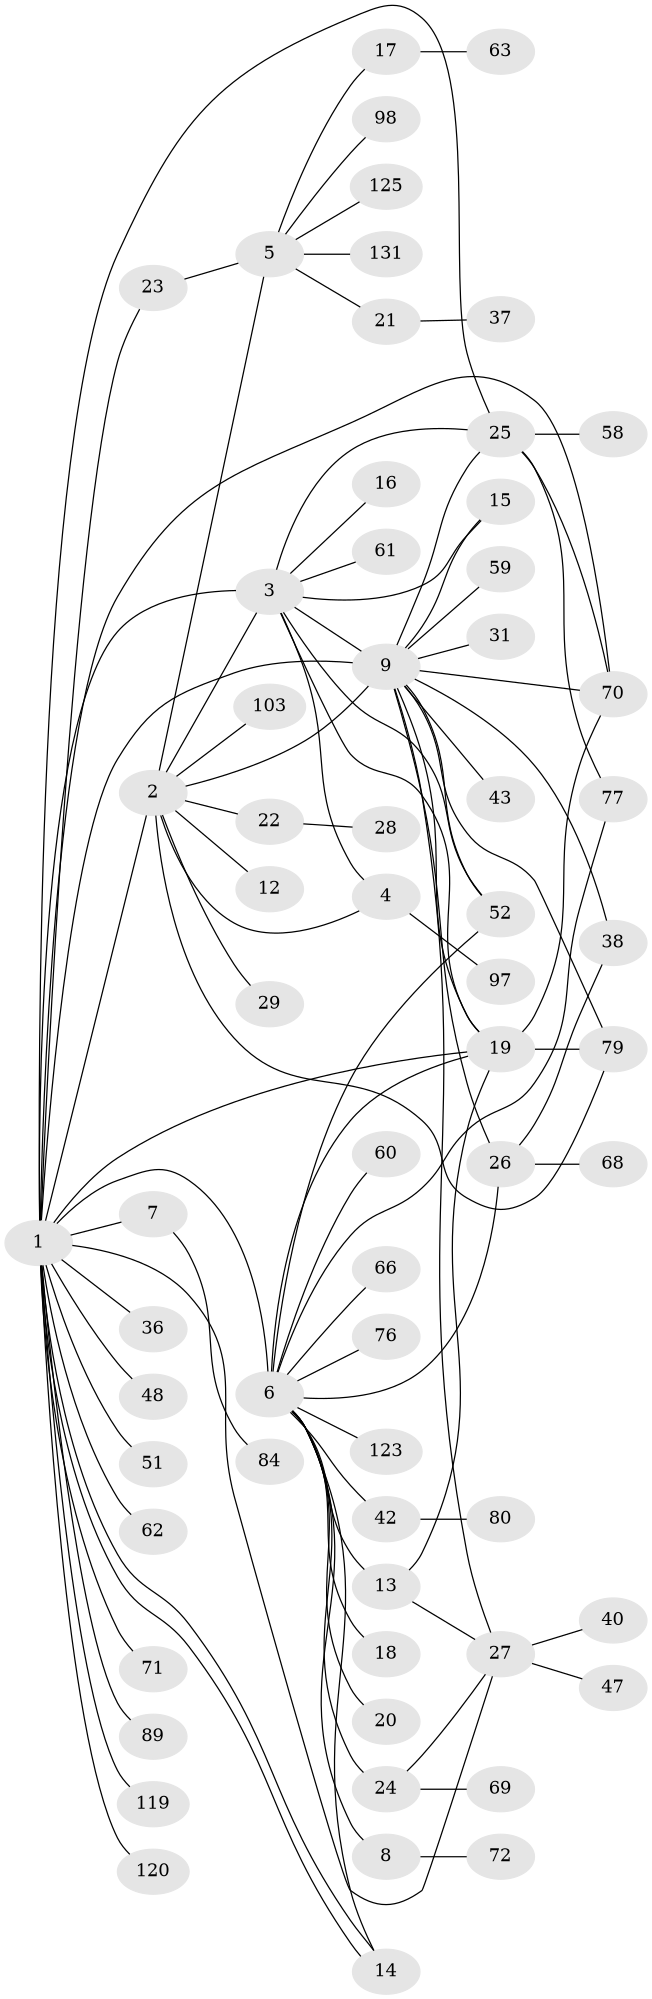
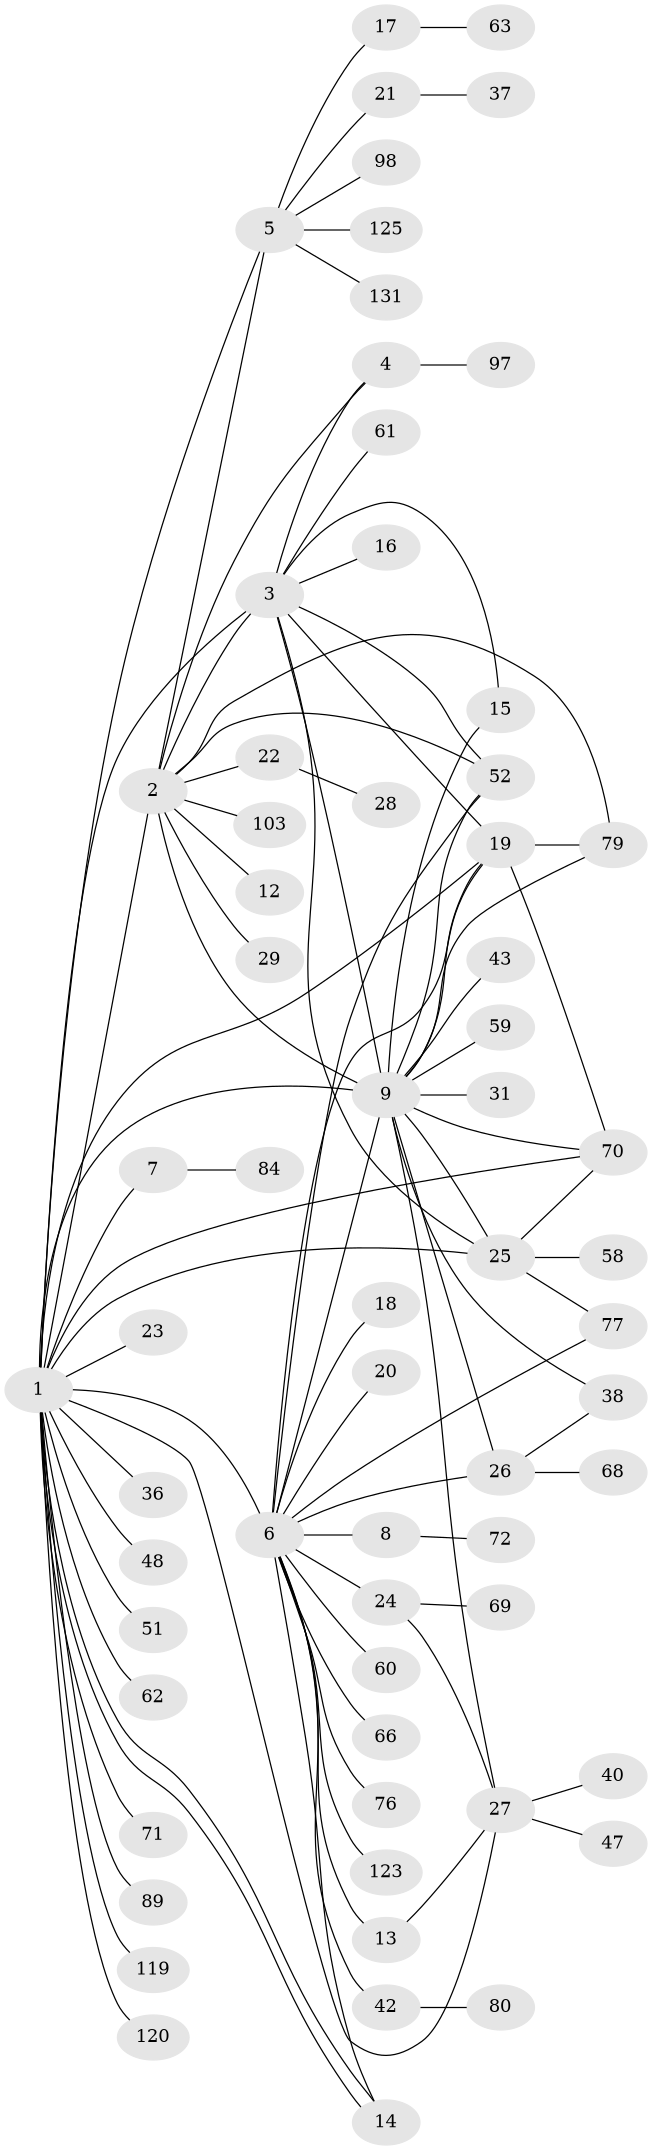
(211, 271) -> (102, 771)
none -> (319, 715)
(455, 1310) -> none
none -> (328, 1315)
